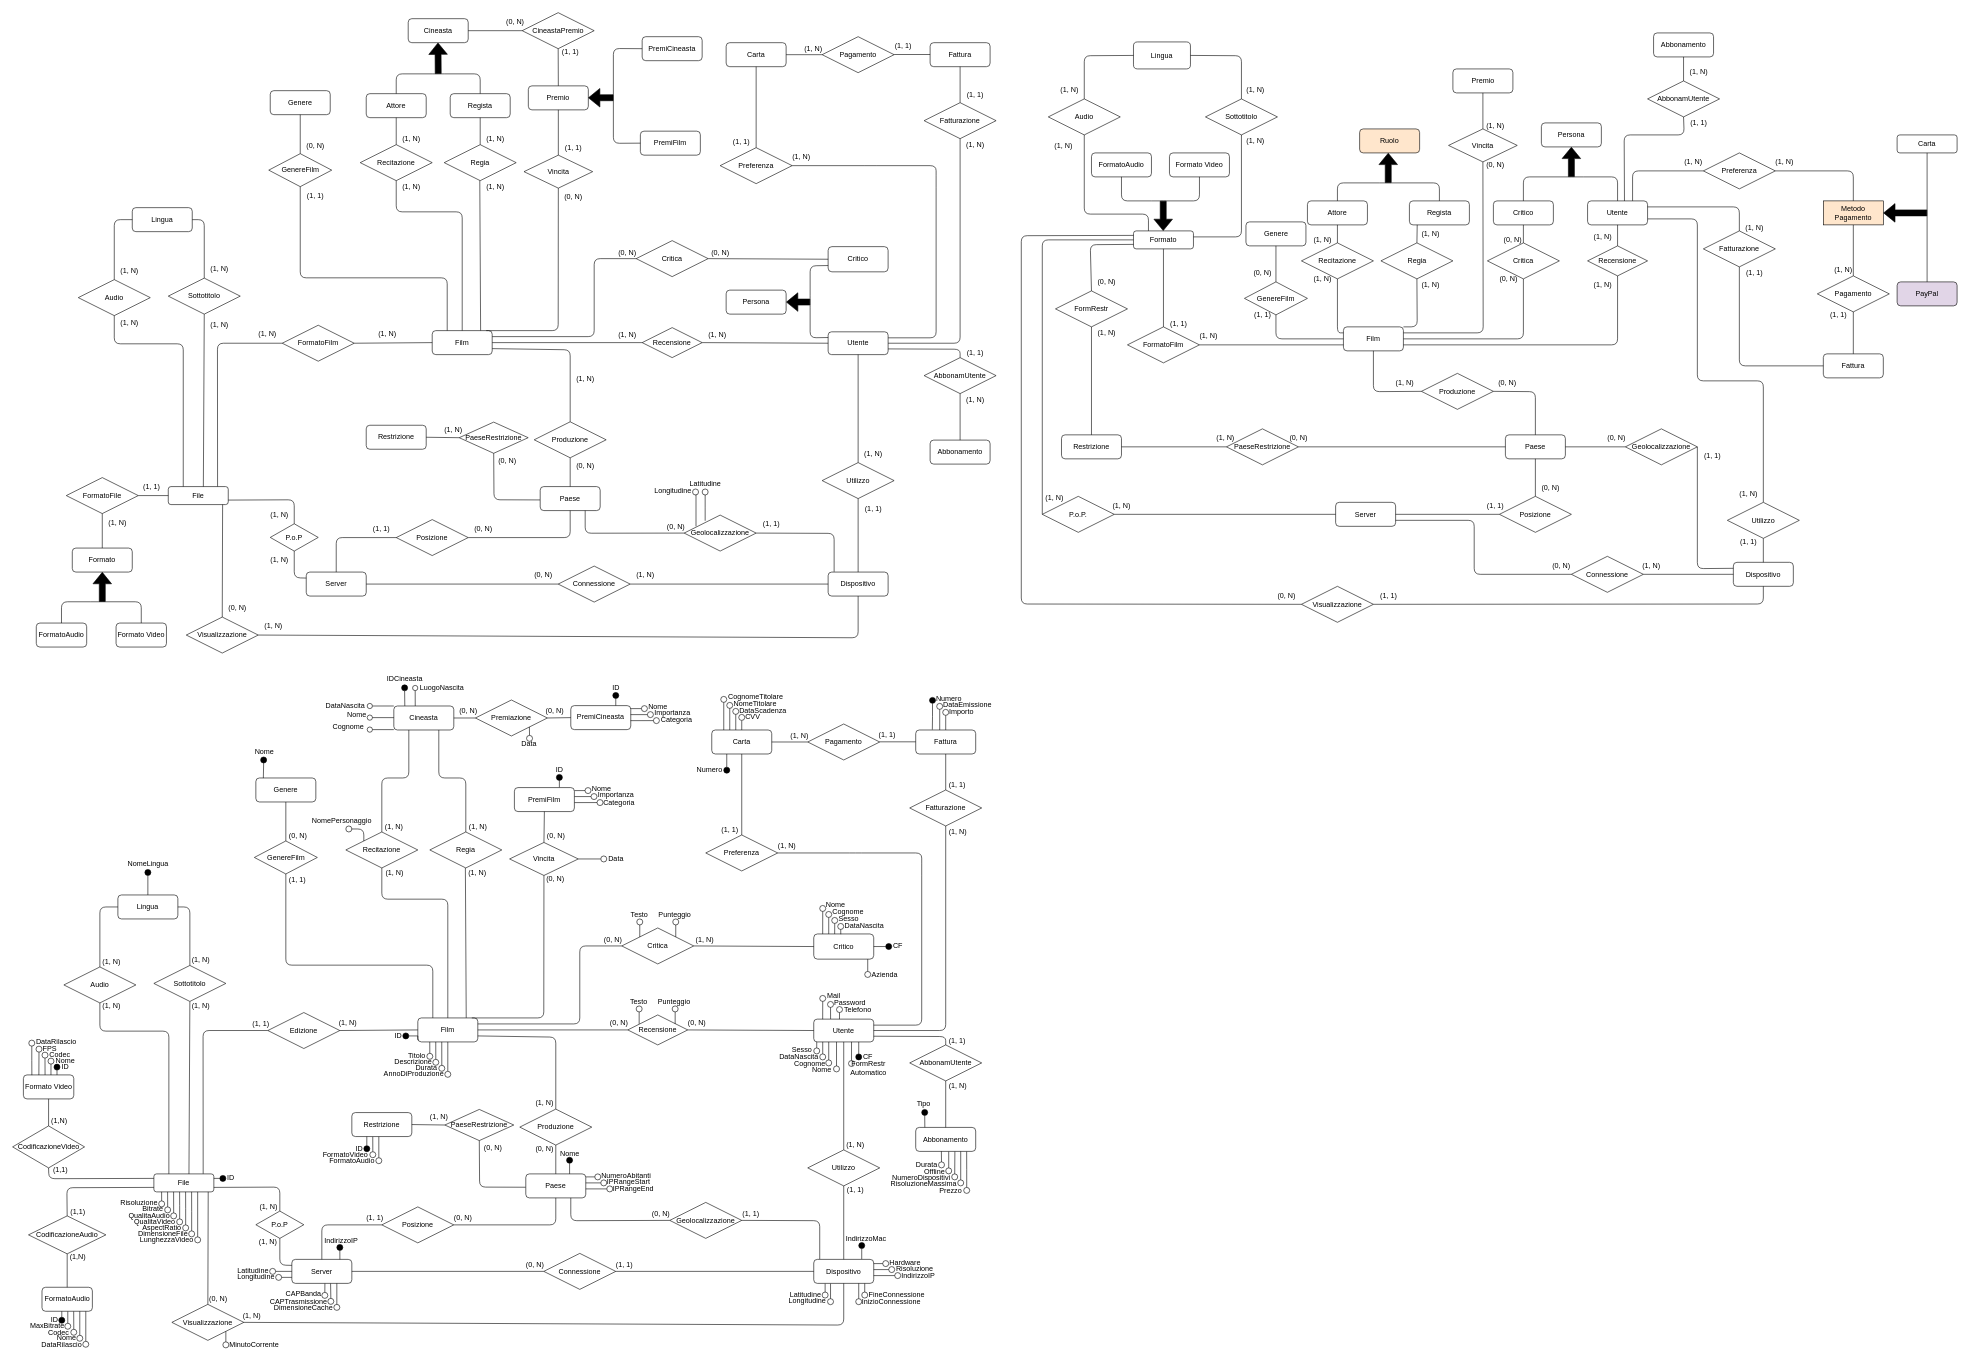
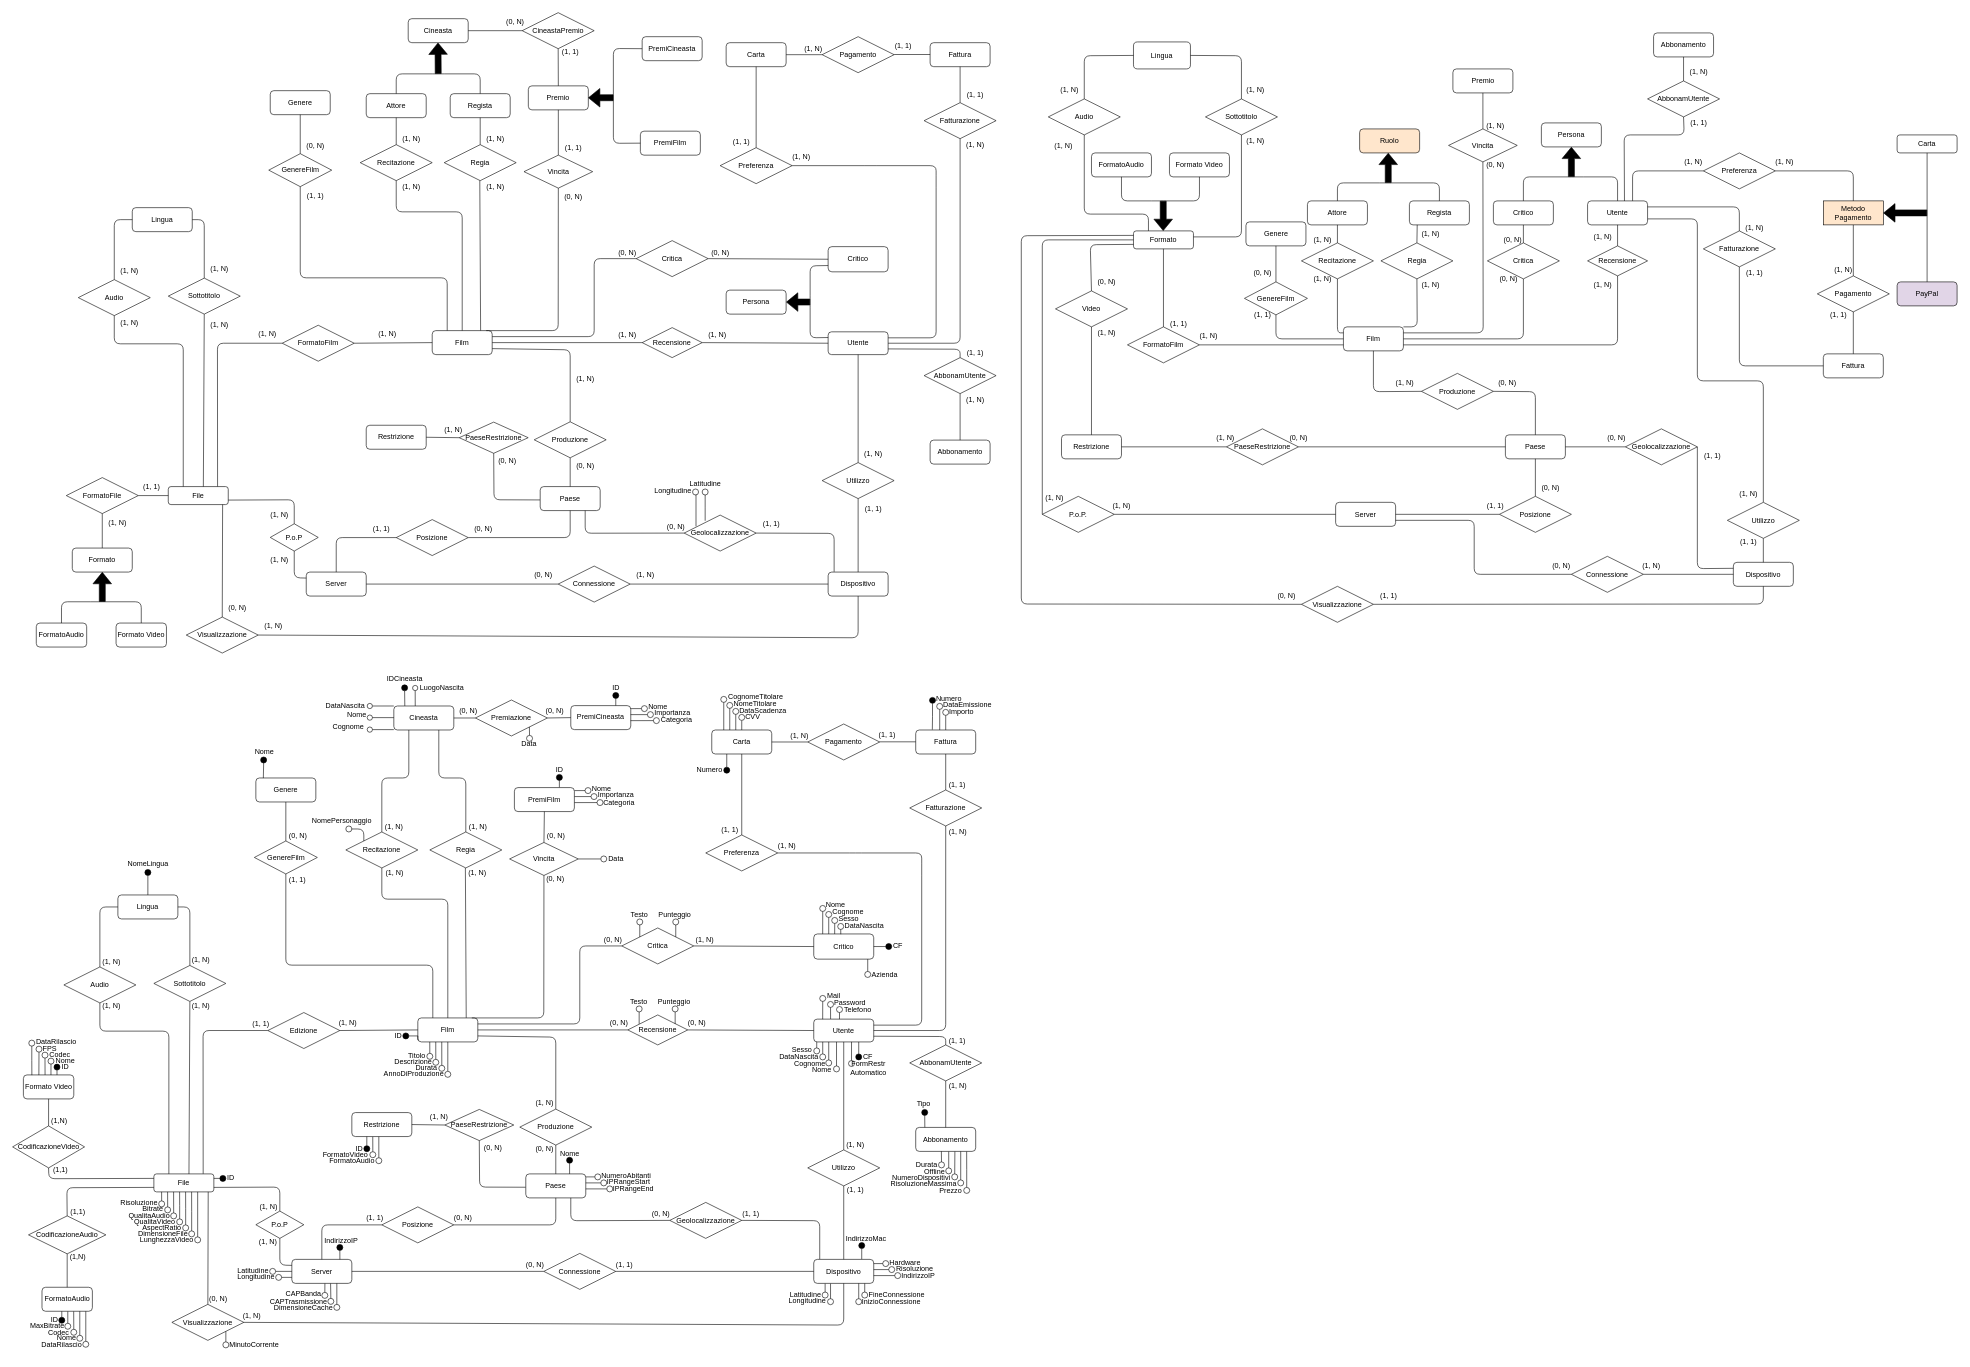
(1092, 309) -> (1092, 309)
